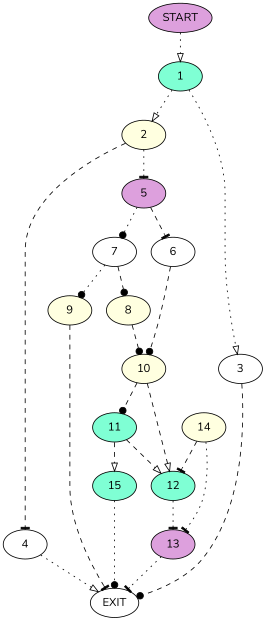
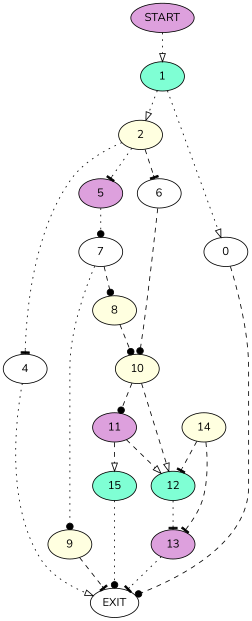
(157, 221) -> (149, 162)
(25, 311) -> (45, 231)
(240, 369) -> (226, 252)
(115, 427) -> (115, 427)
(205, 487) -> (205, 487)
